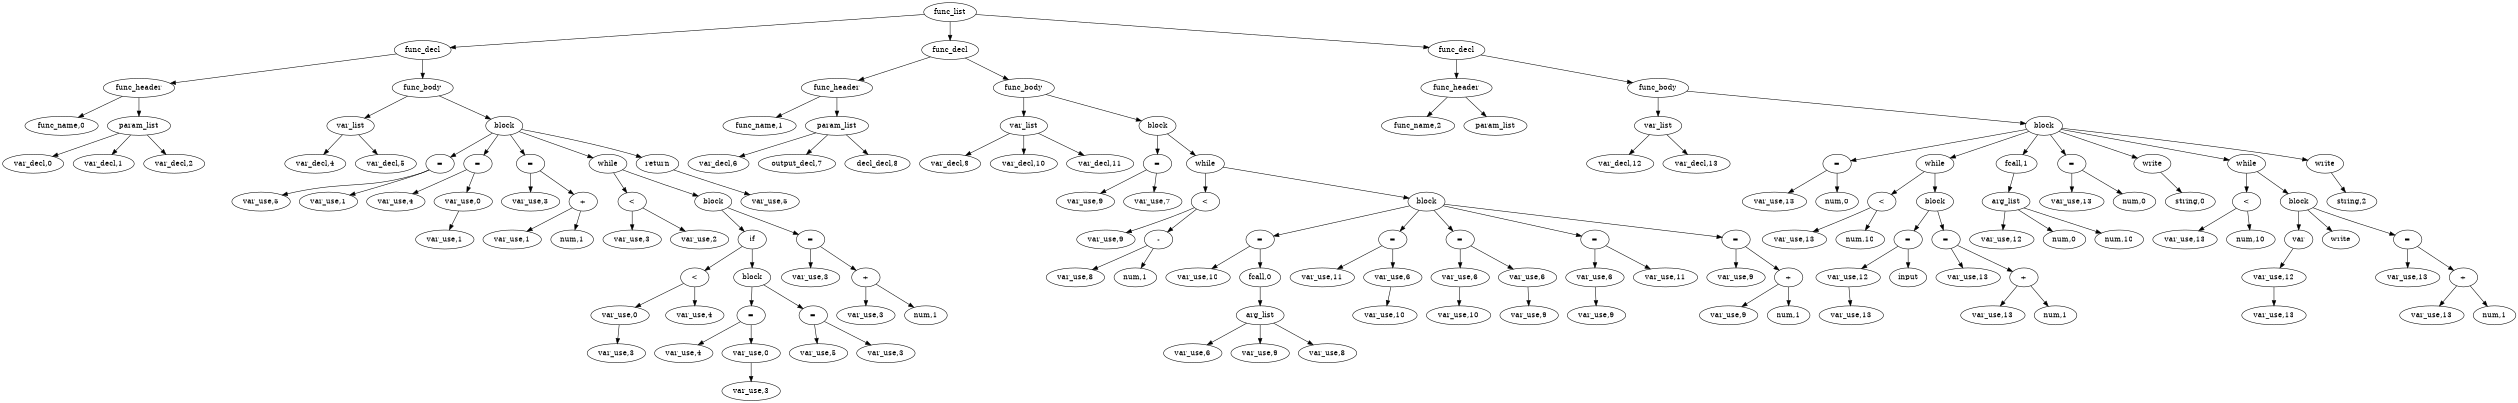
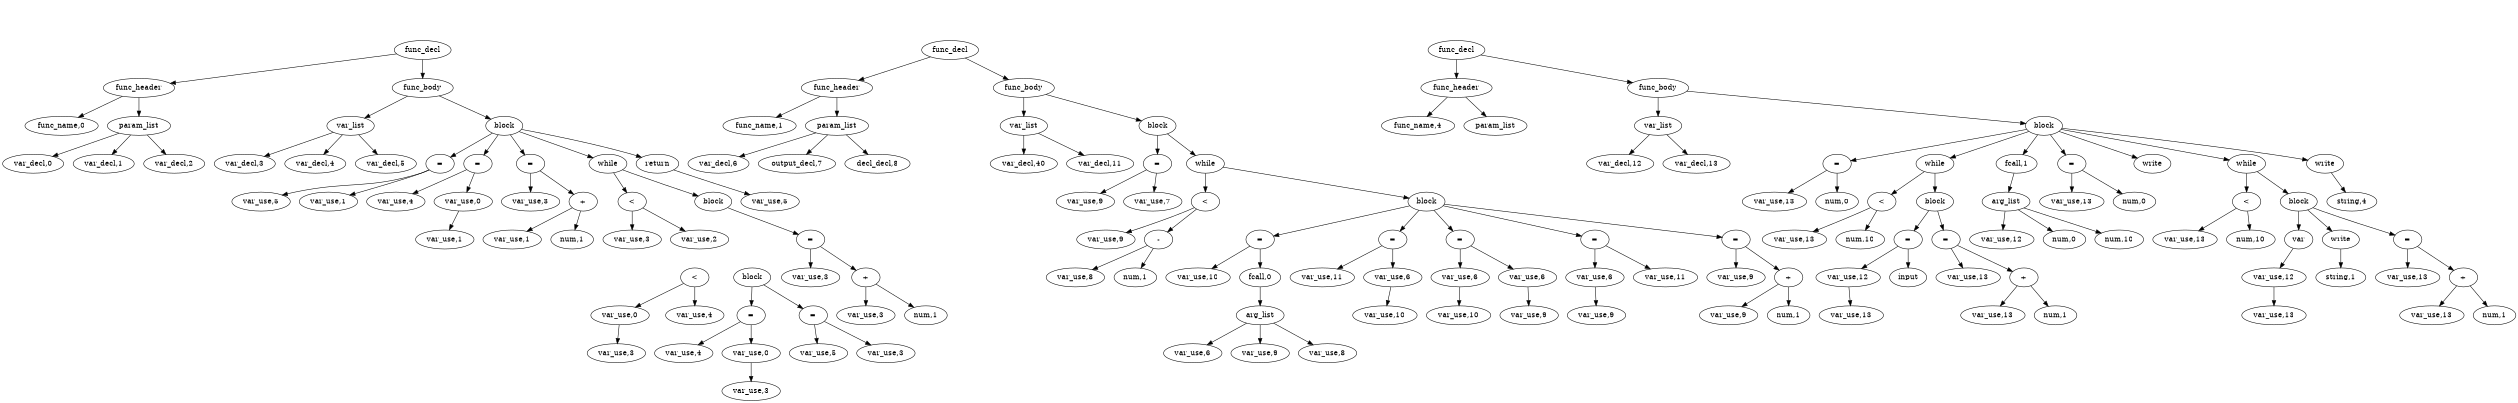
(950, 12) -> none
(1418, 126) -> (1418, 126)
none -> (245, 164)
(950, 164) -> none
(1024, 164) -> (1024, 164)
(2190, 202) -> none
(2352, 202) -> (2352, 202)
(752, 240) -> none
none -> (2341, 277)
